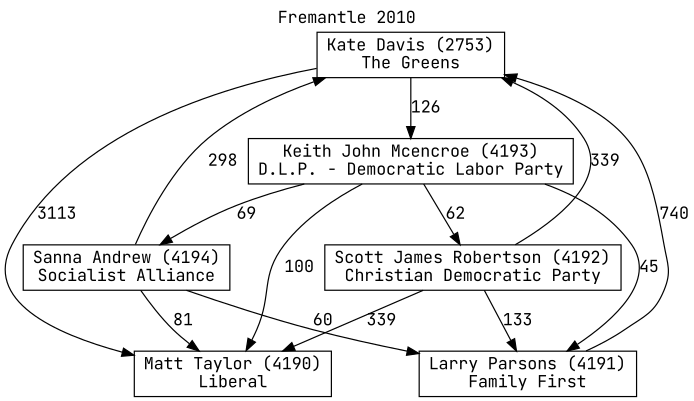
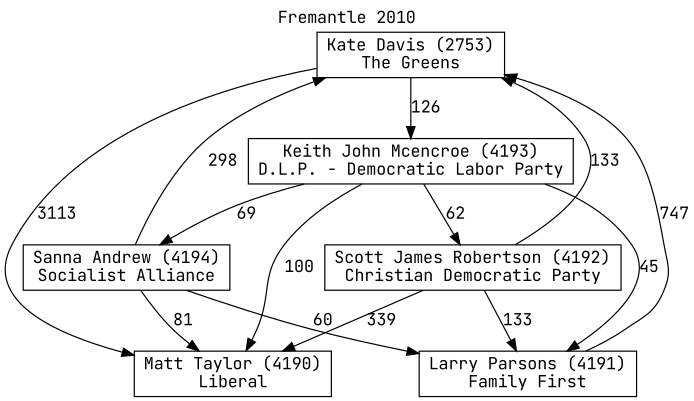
(605, 161) -> (605, 161)
(674, 214) -> (674, 214)
